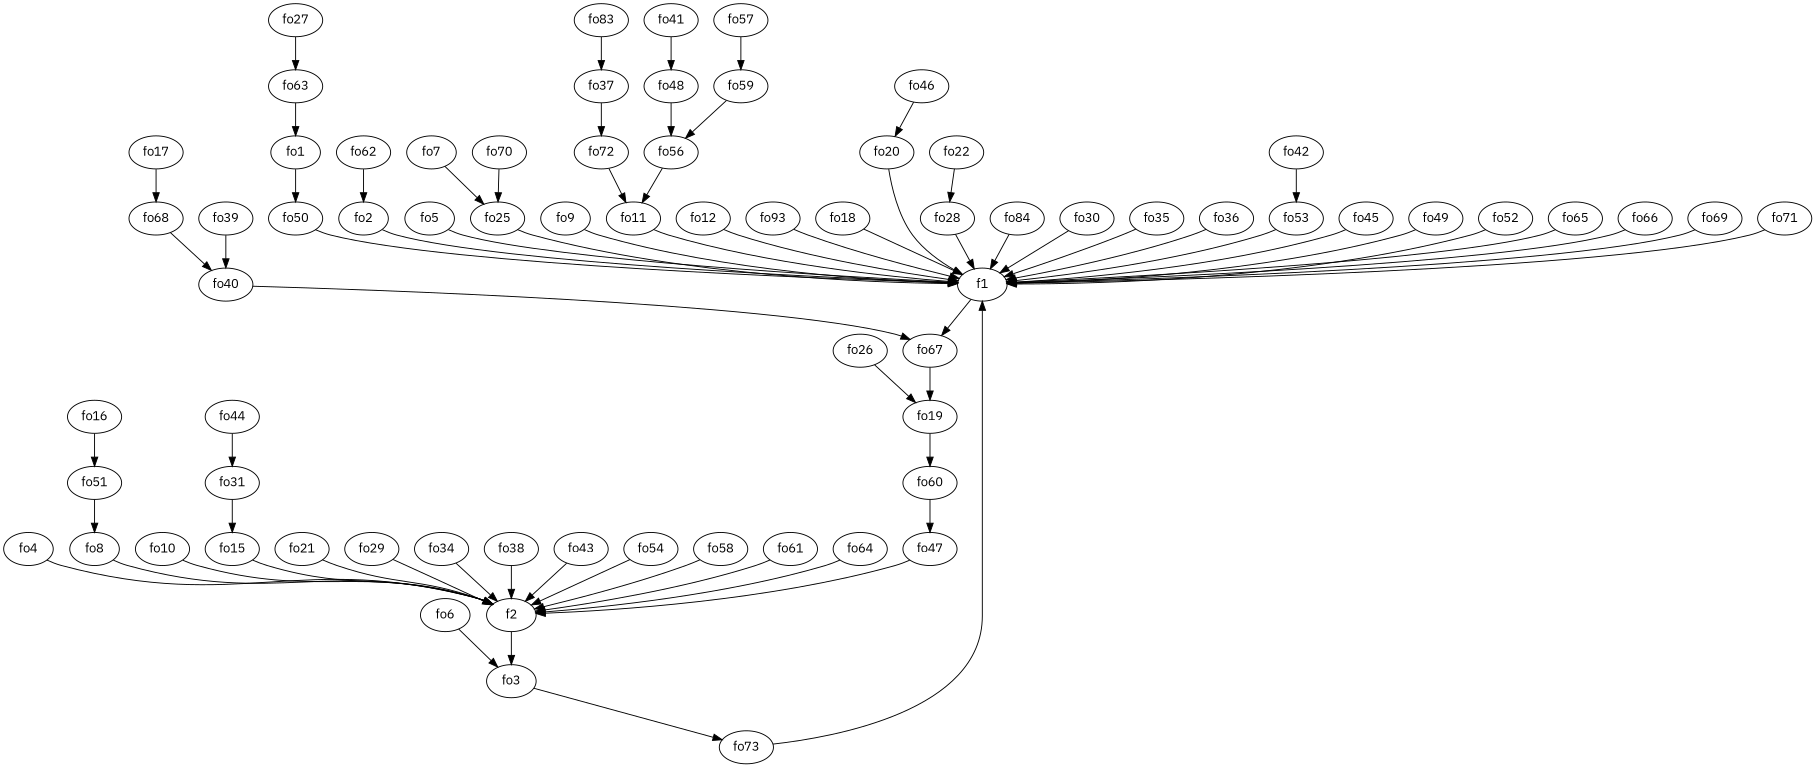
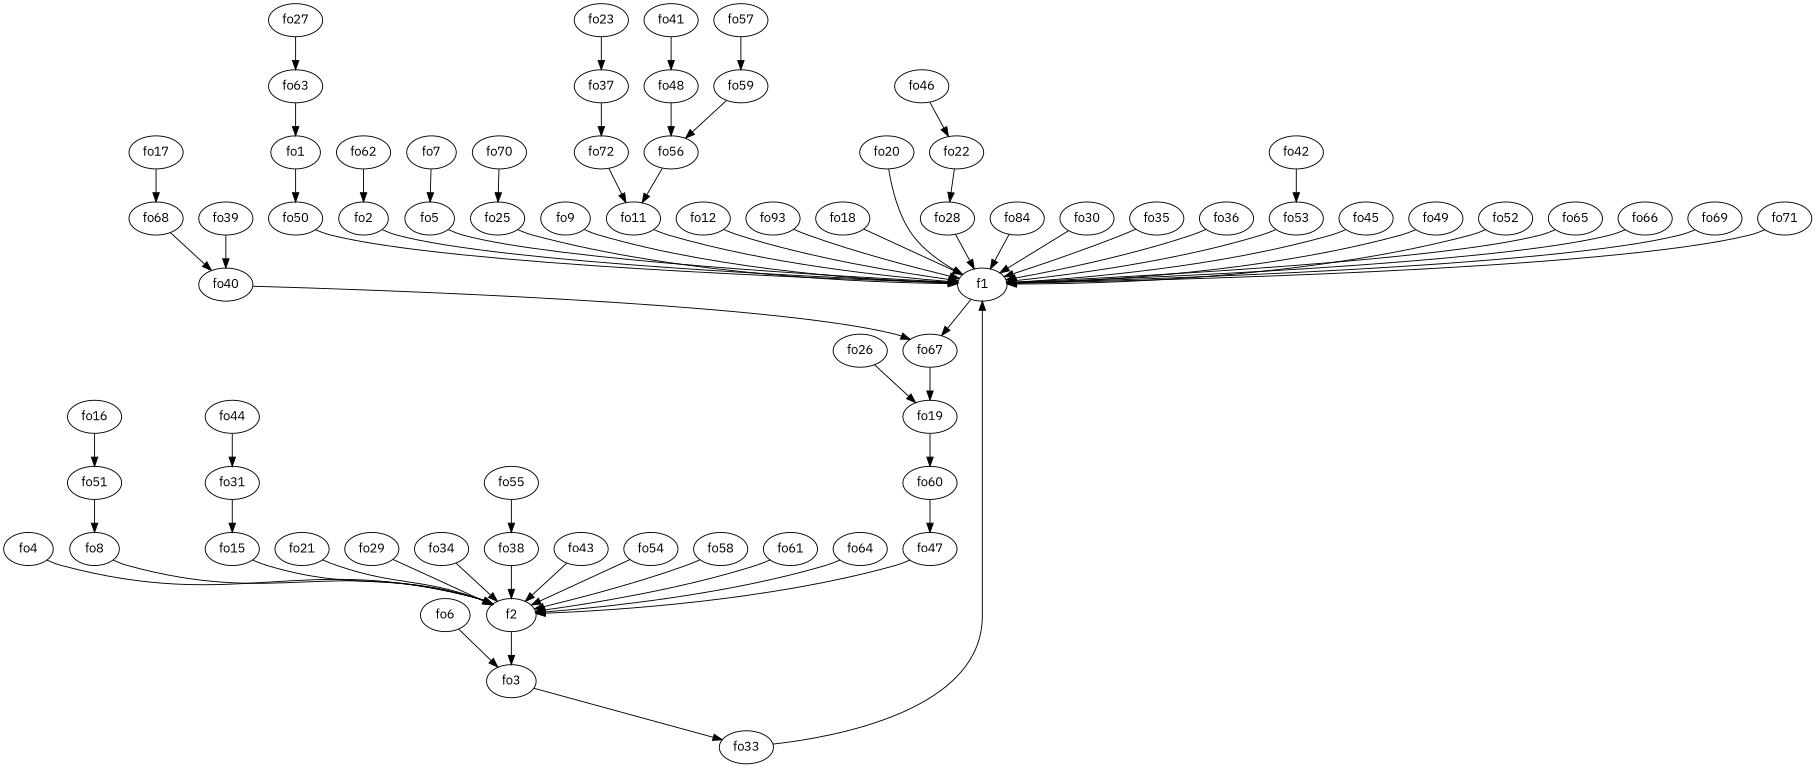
(601, 20) -> (601, 20)
(907, 115) -> (937, 115)
(461, 182) -> (431, 181)
none -> (511, 483)
(162, 549) -> none
(746, 747) -> (746, 747)
